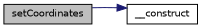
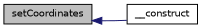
(105, 8) -> (114, 21)
